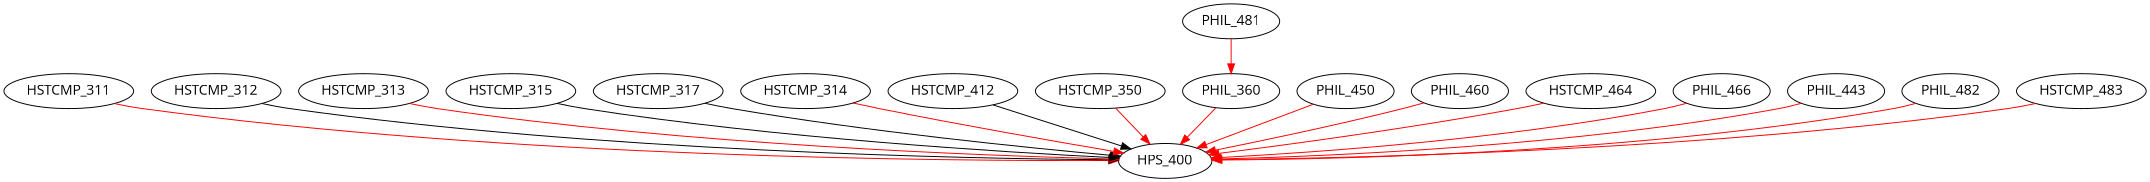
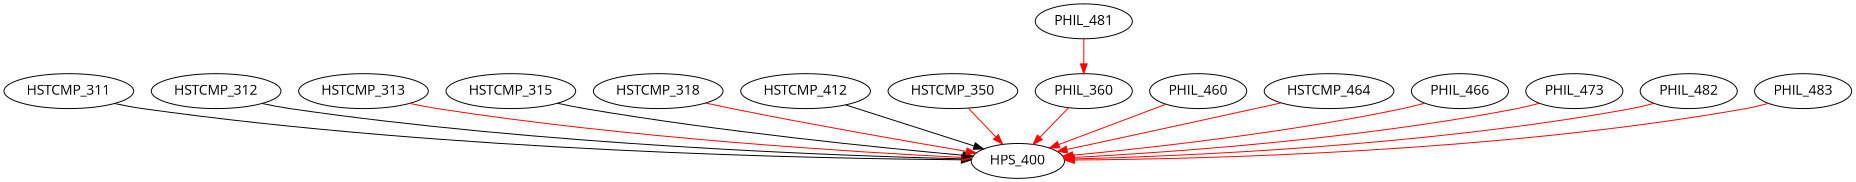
(658, 91) -> none
(806, 91) -> (658, 91)
(1345, 91) -> none
(1836, 91) -> (1574, 91)
(2081, 91) -> (1803, 91)
(611, 149) -> (537, 146)
